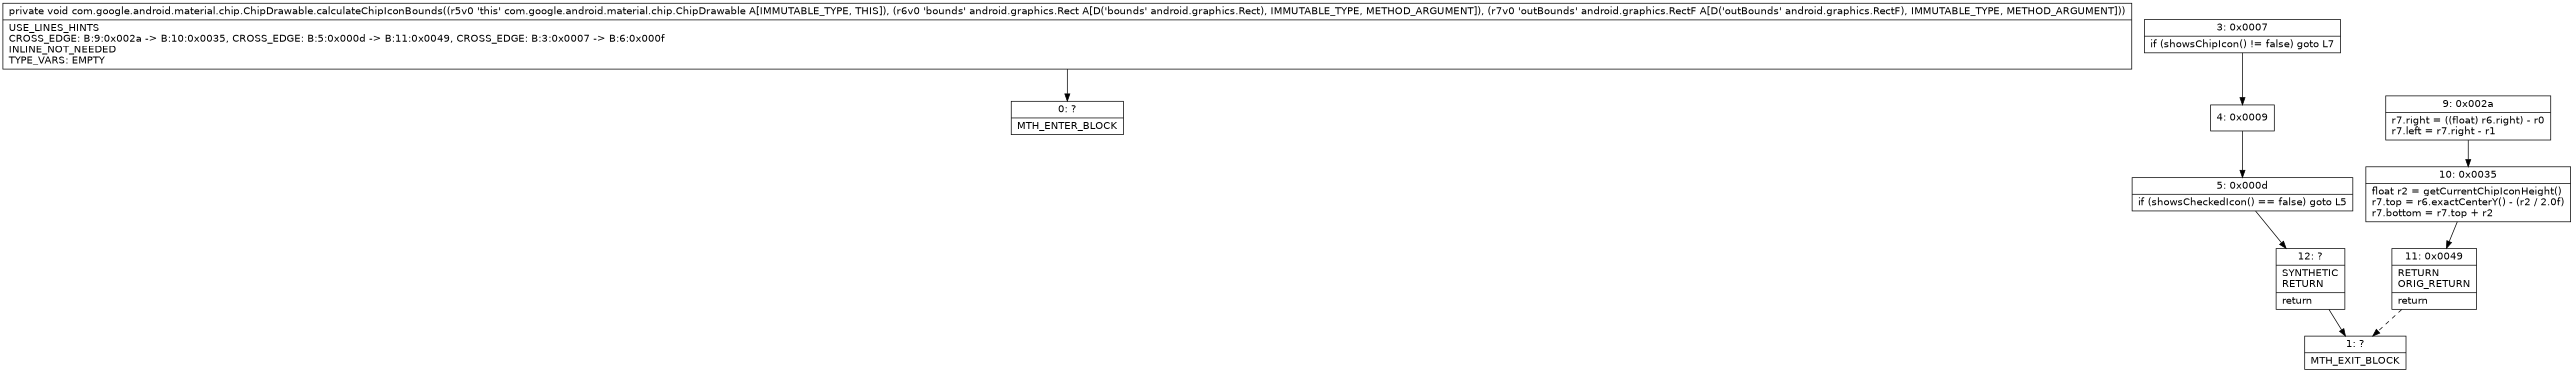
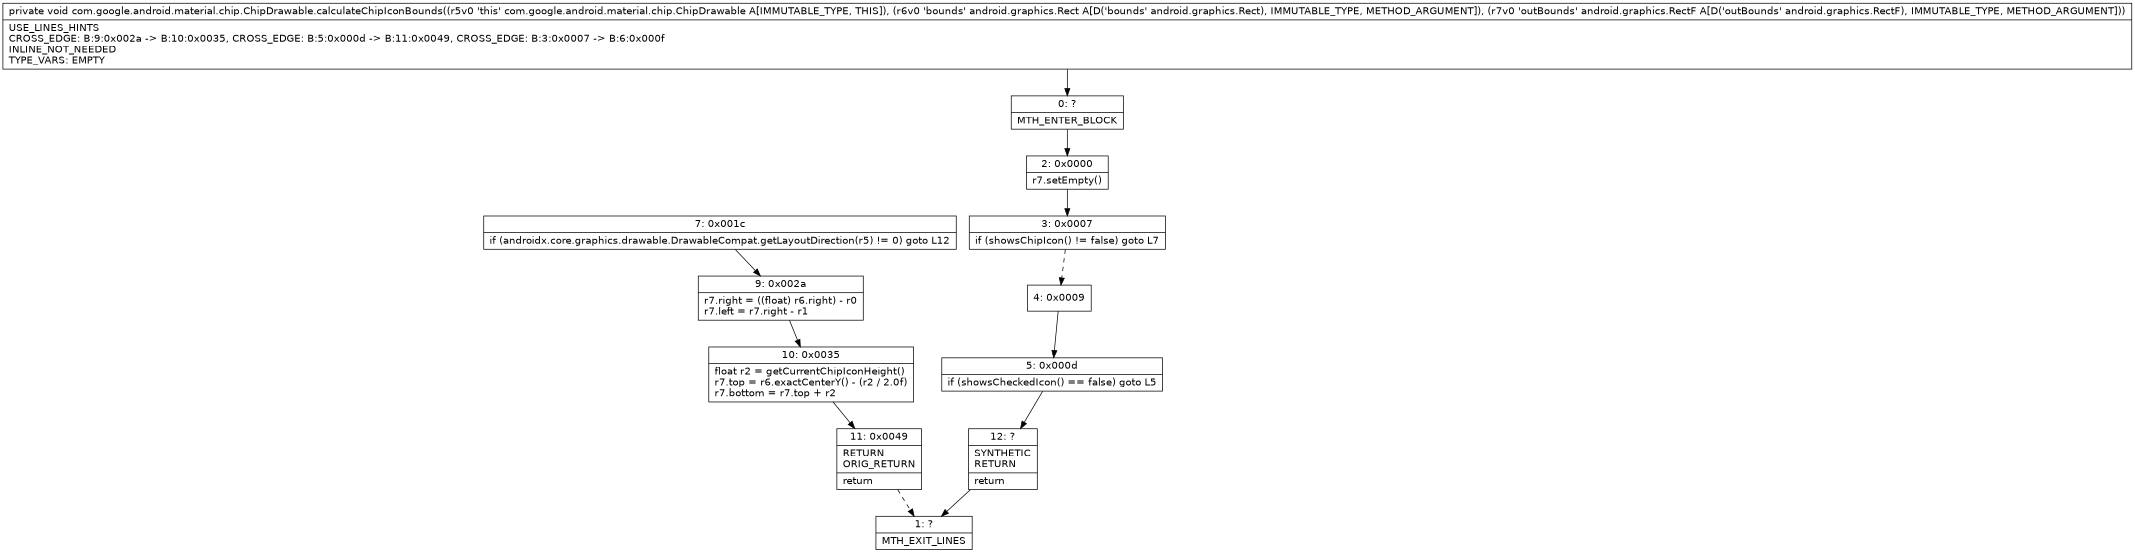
(2242, 75) -> (1064, 264)
none -> (1067, 173)
none -> (720, 233)
(2355, 361) -> (924, 541)
